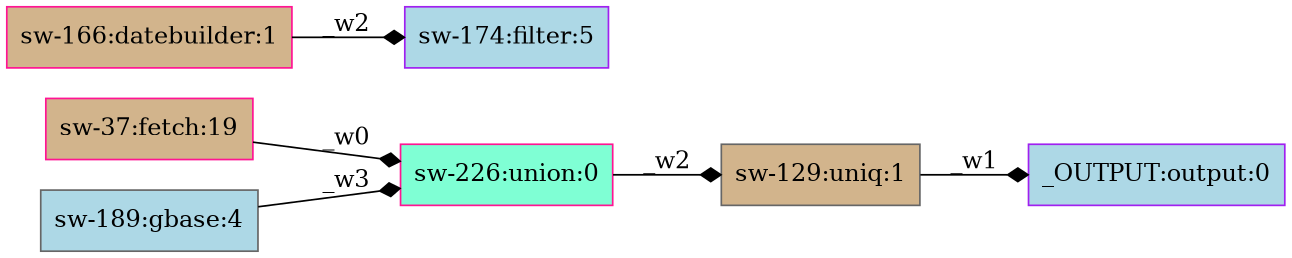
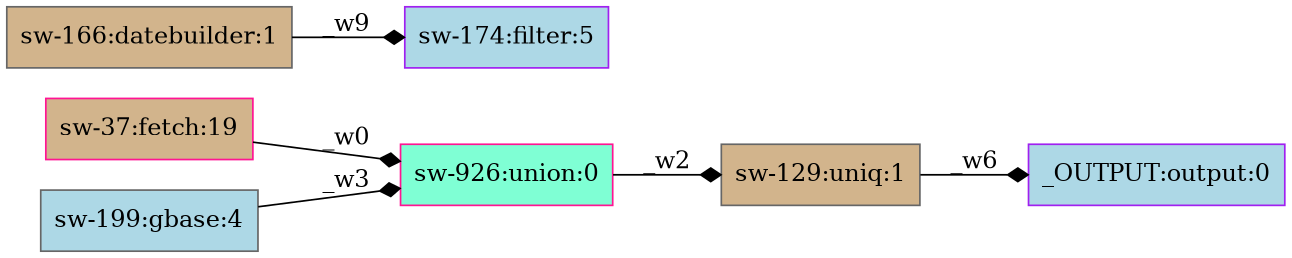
(346, 25) -> (346, 25)
(149, 37) -> (149, 37)
(974, 162) -> (974, 162)
(507, 175) -> (507, 175)
(149, 221) -> (149, 221)
